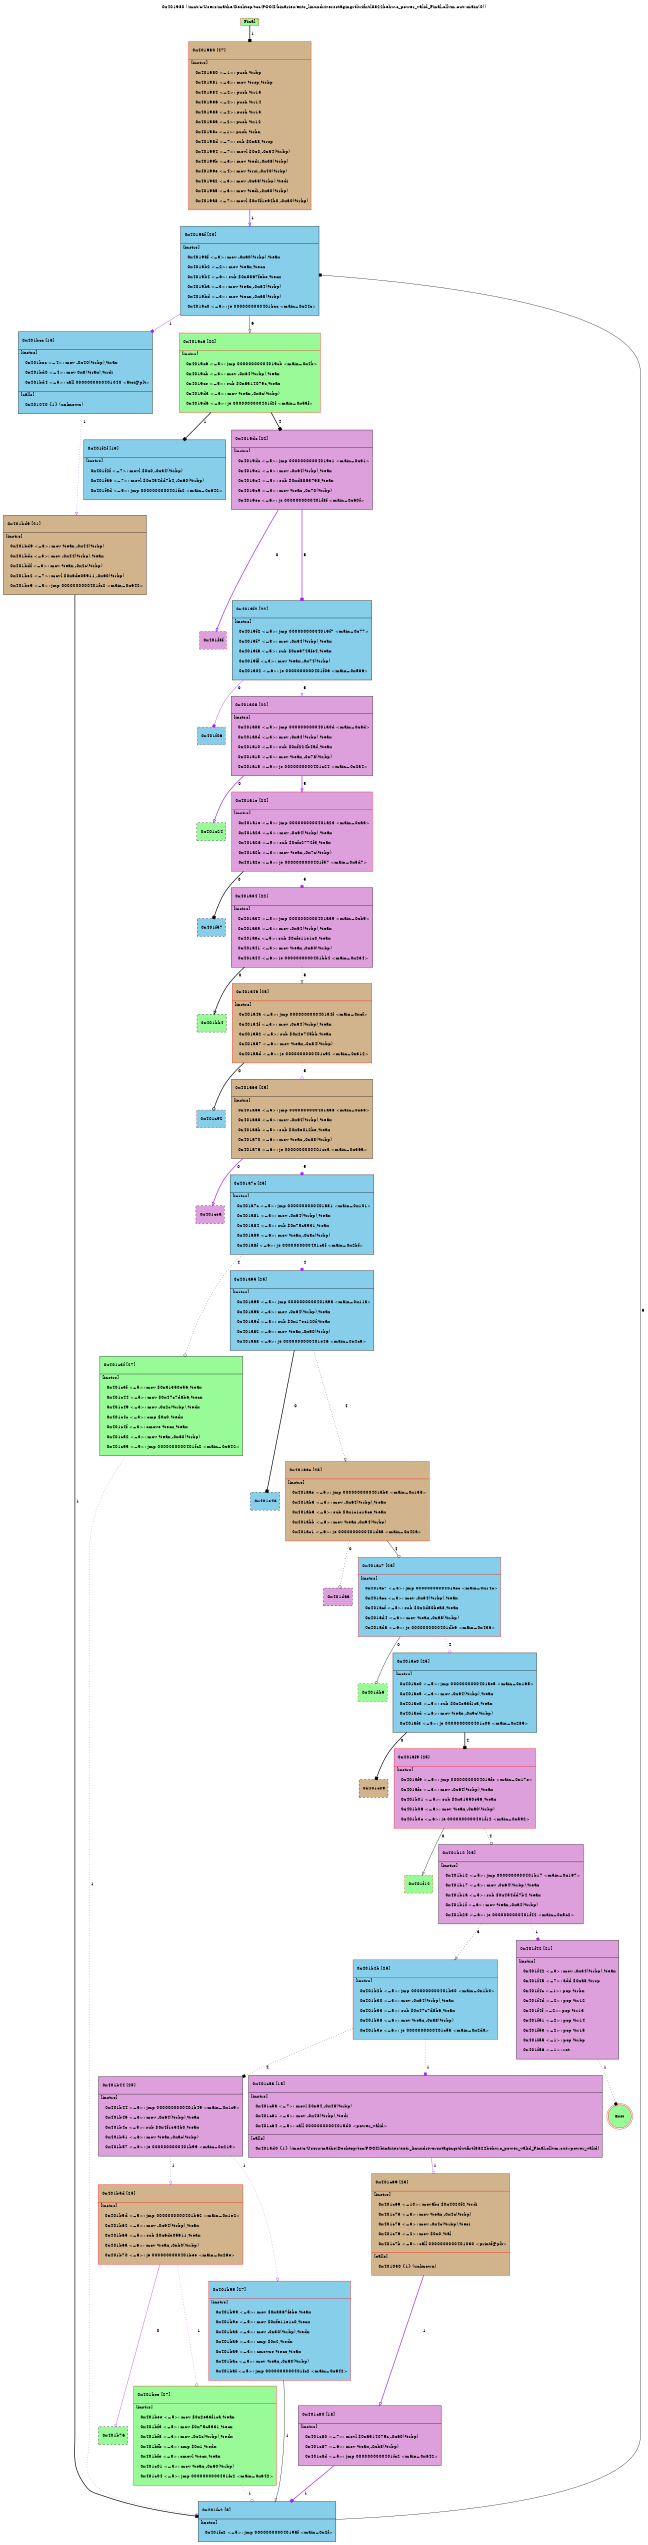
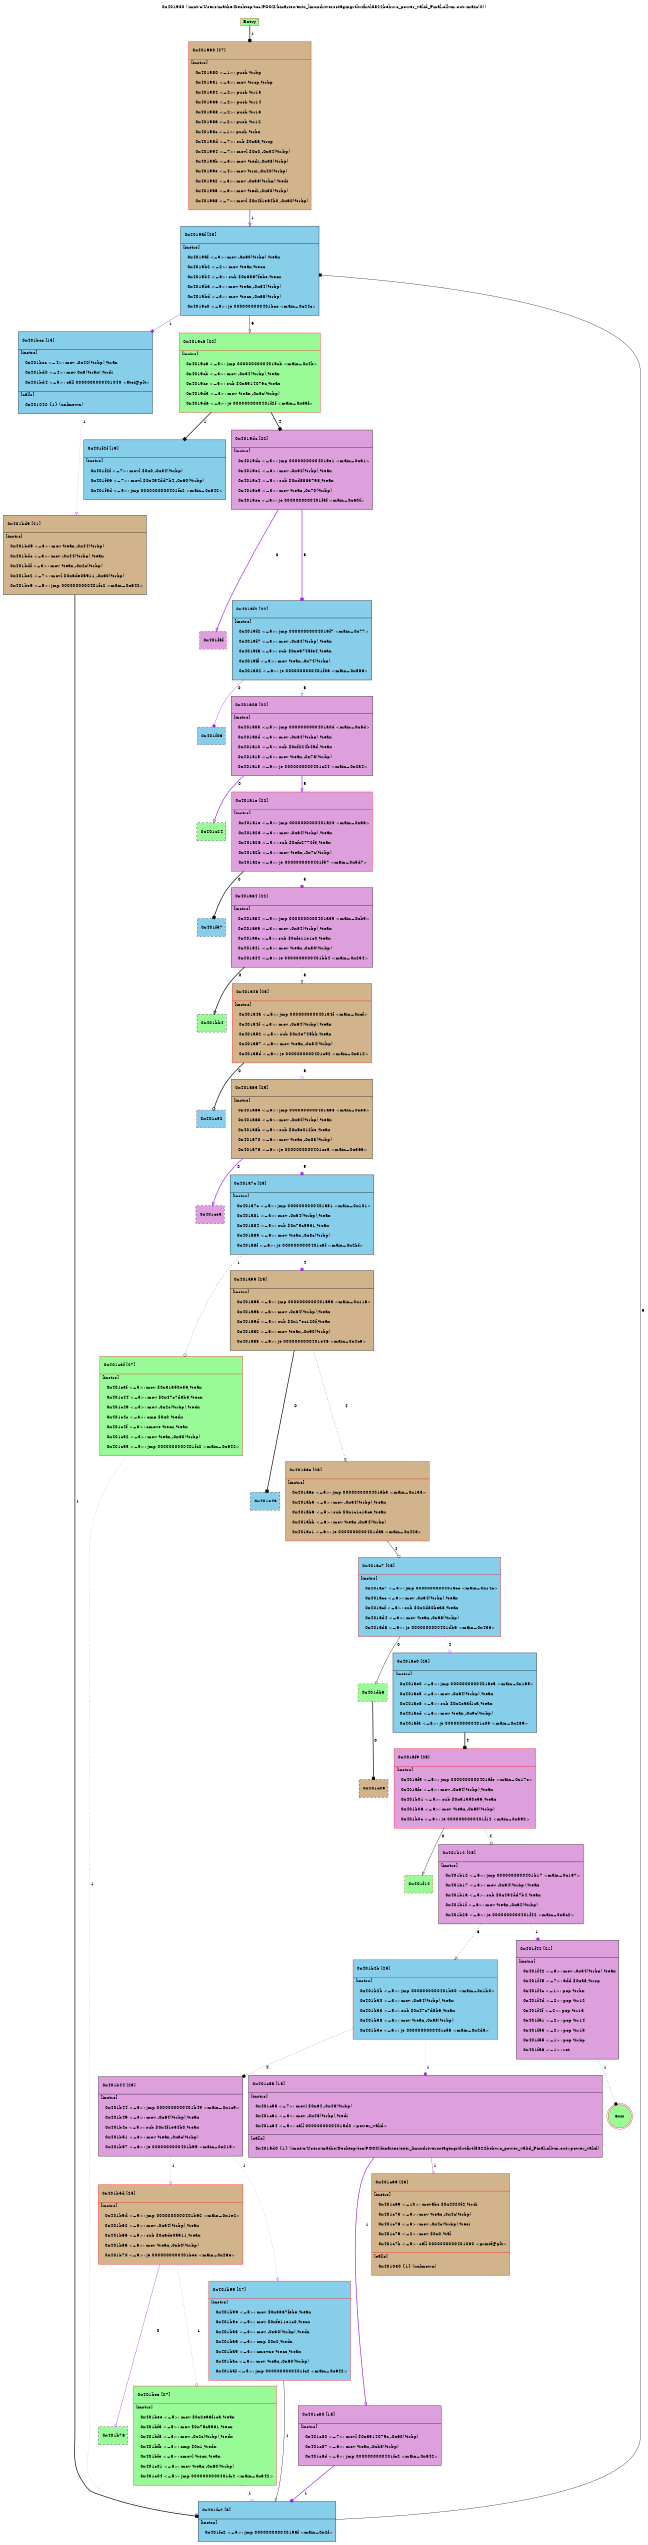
(250, 22) -> (250, 22)
(238, 1263) -> (238, 1263)
(302, 1311) -> (302, 1311)
(171, 1406) -> (171, 1406)
(338, 1597) -> none
(389, 1752) -> (373, 1739)
(402, 2339) -> (356, 2278)
